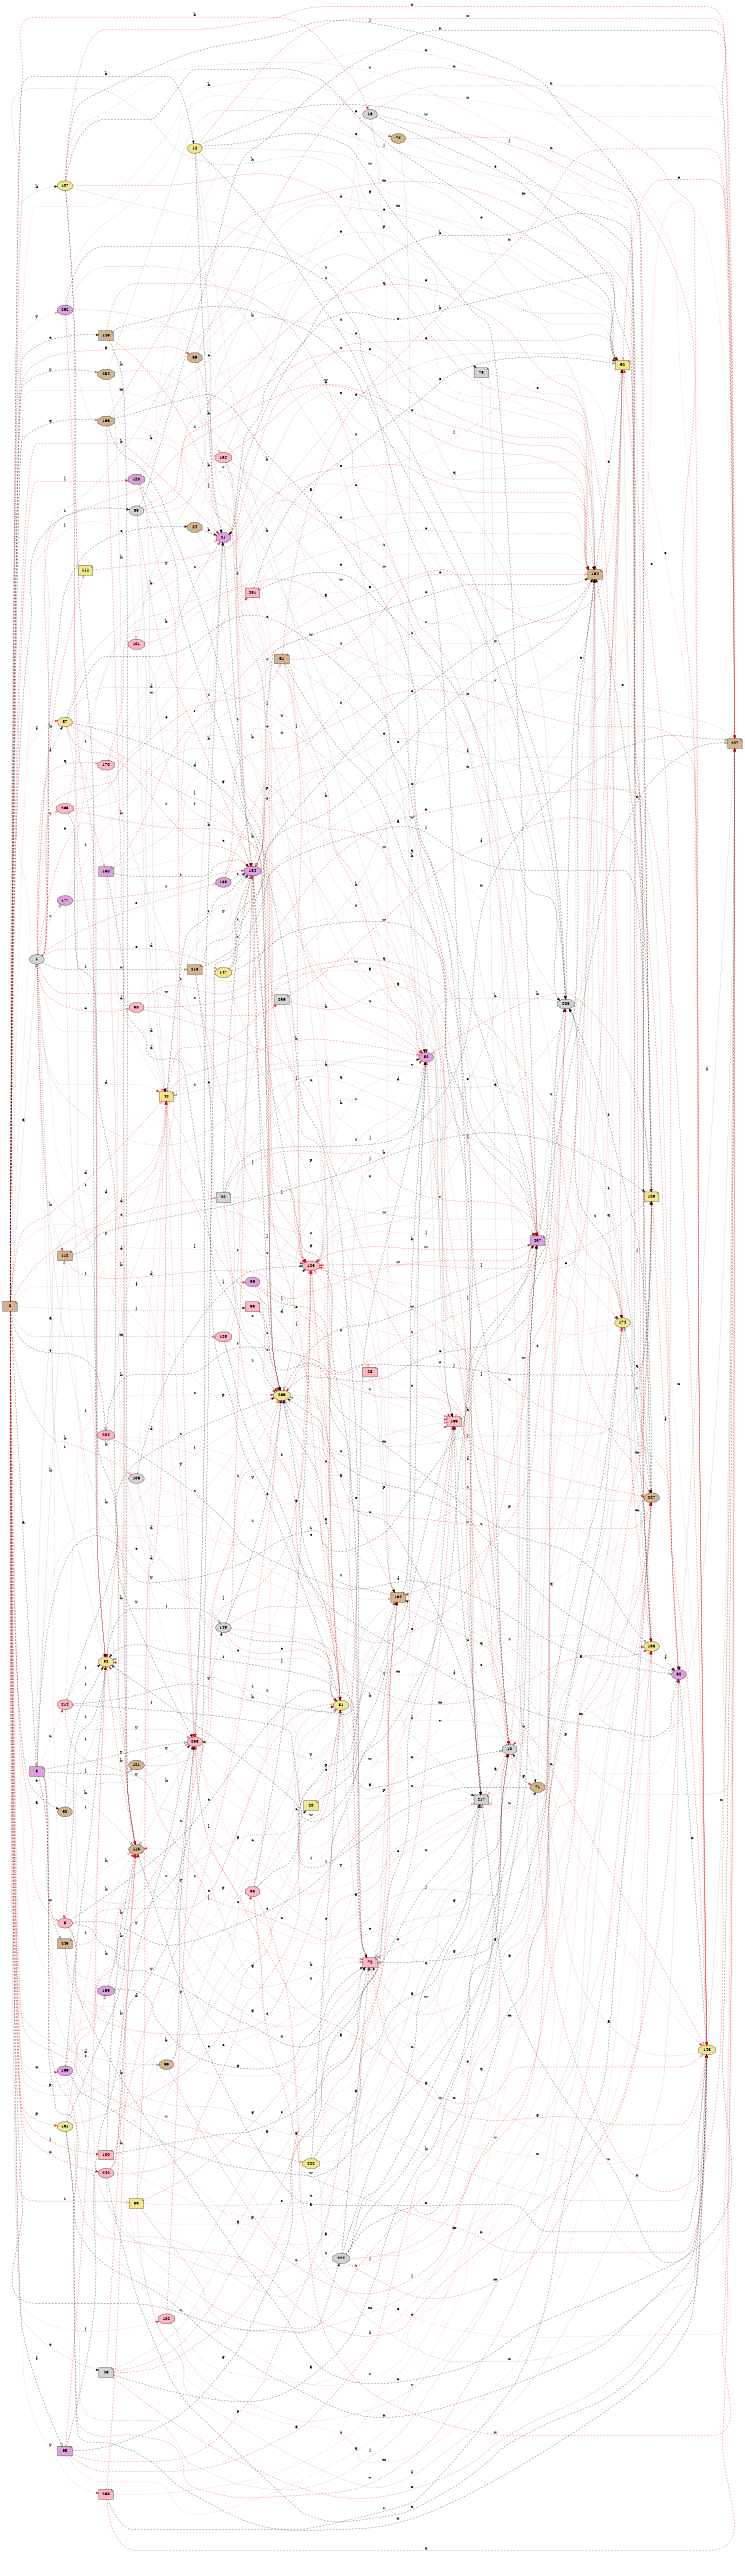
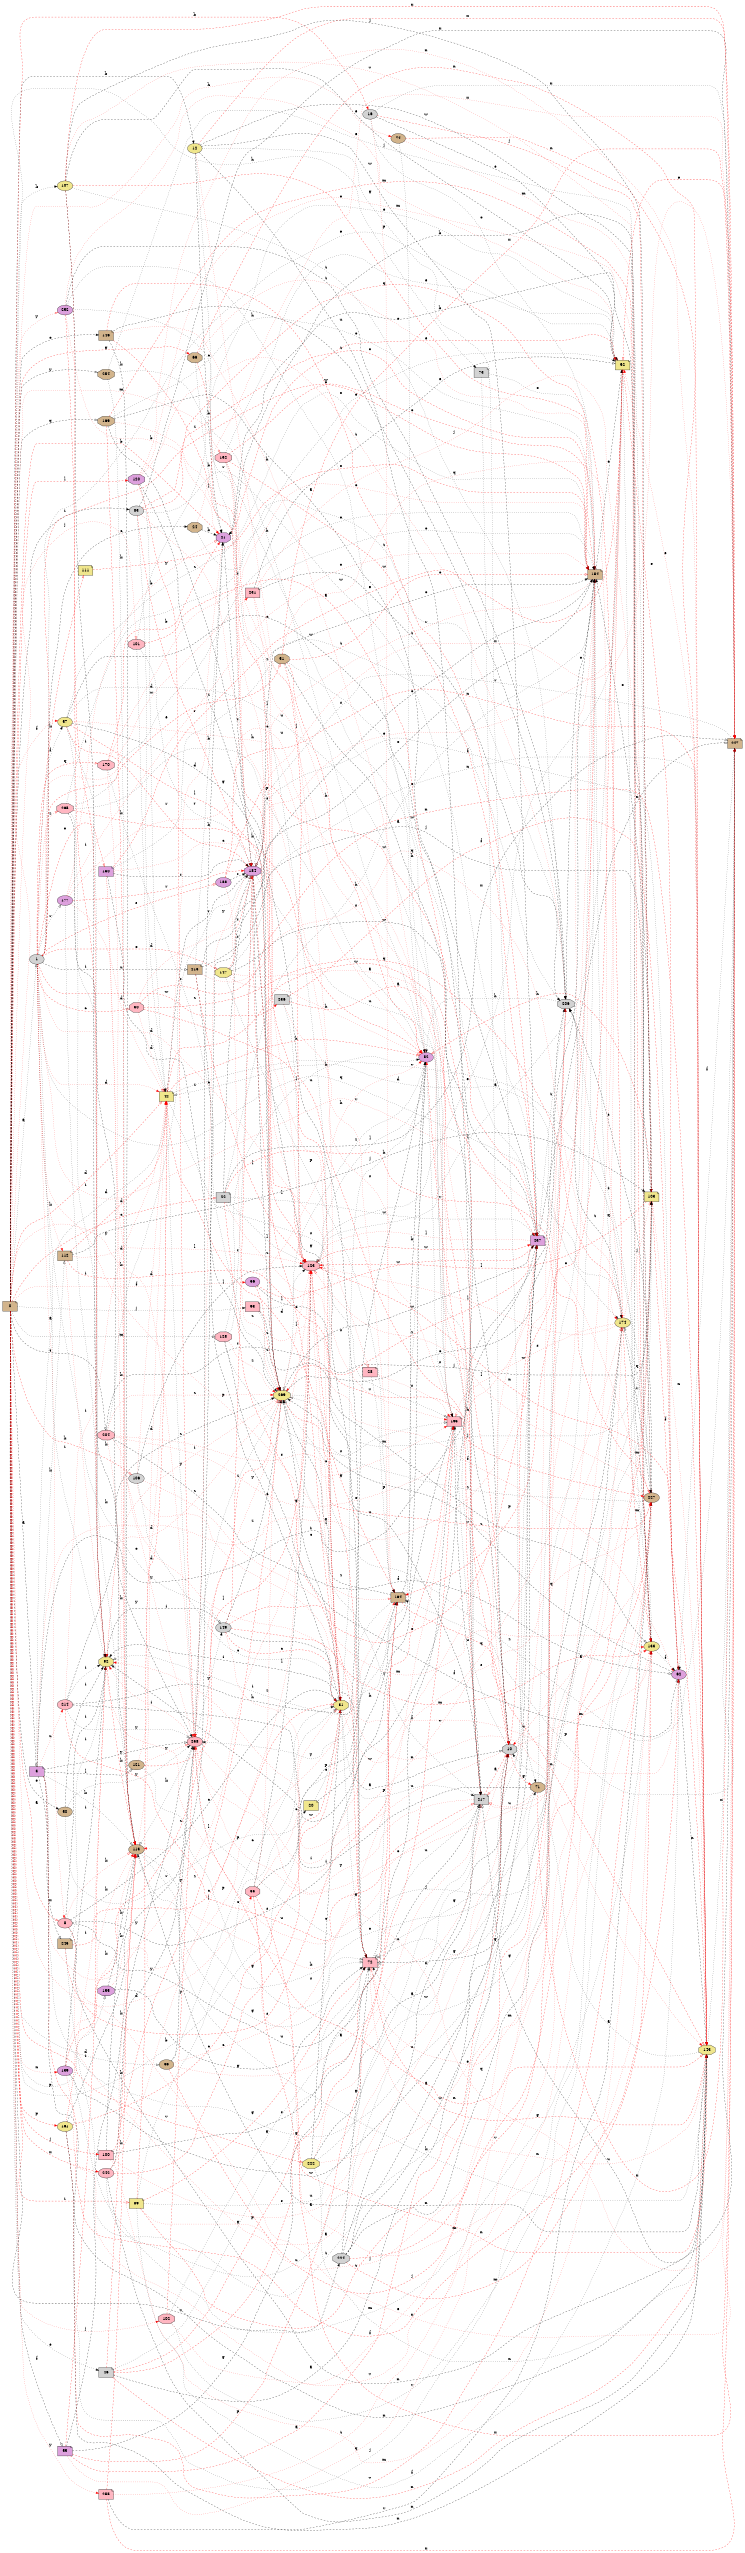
(282, 659) -> (282, 659)
